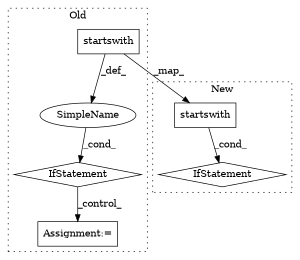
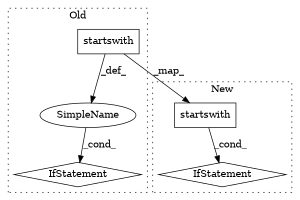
(78, 234) -> none
